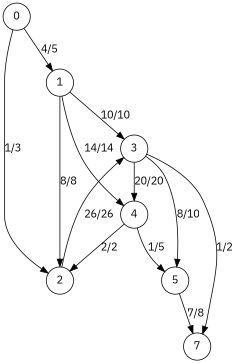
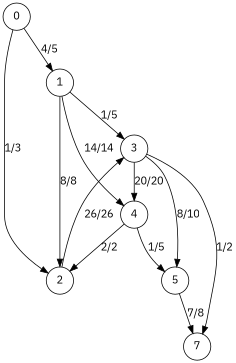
(116, 116) -> (109, 116)
